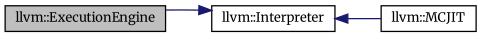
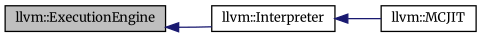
(182, 10) -> (195, 27)
